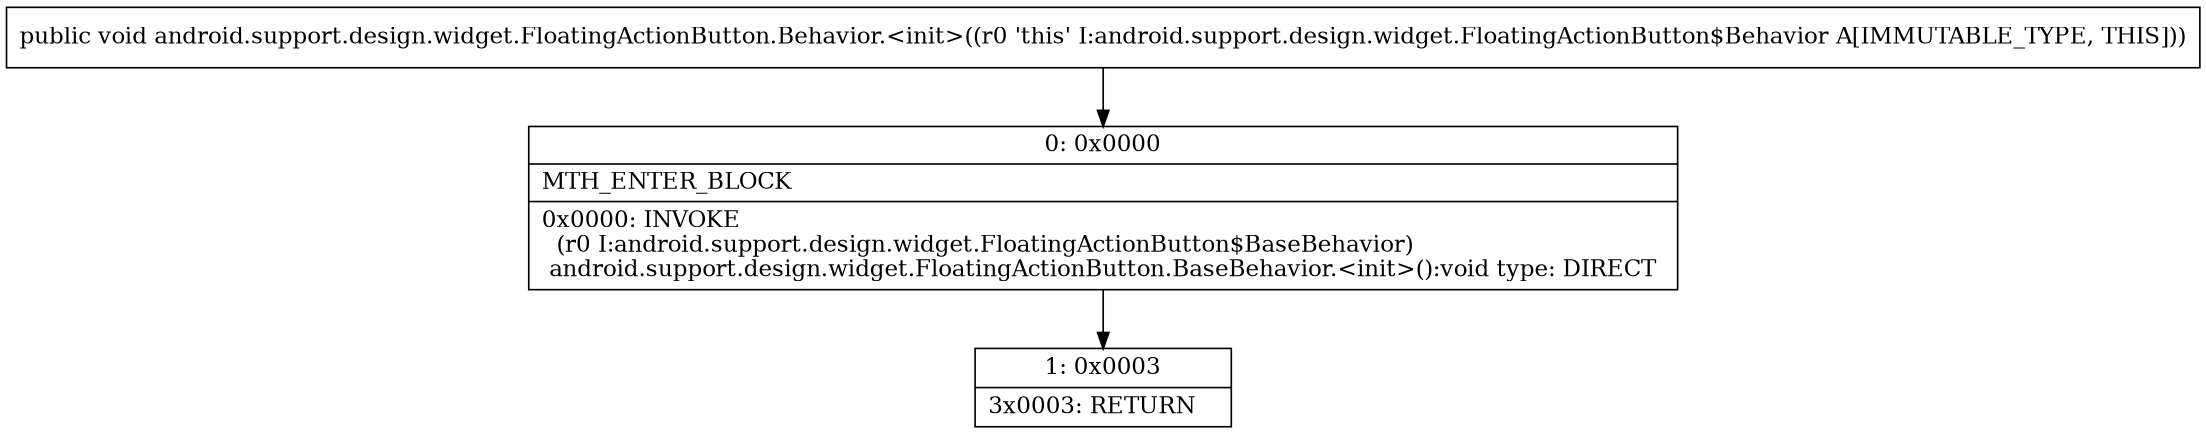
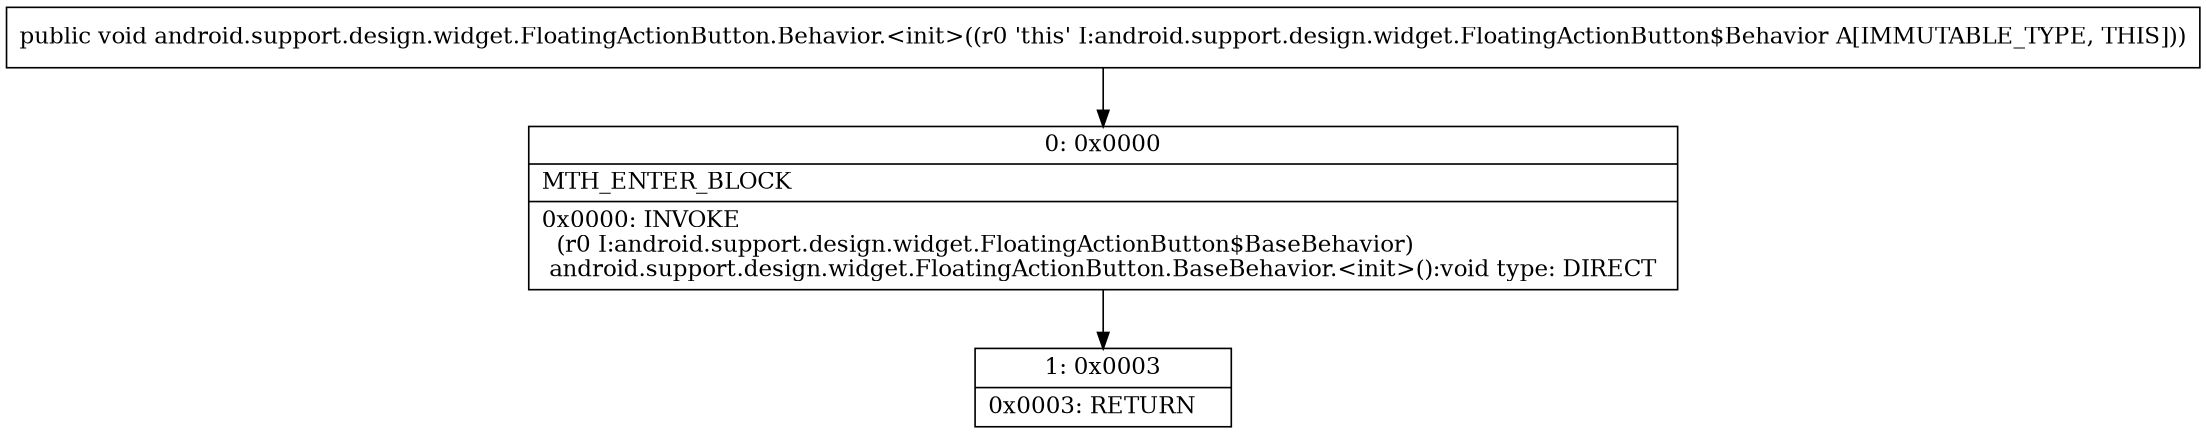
(1103, 406) -> (1103, 406)
